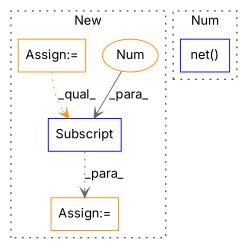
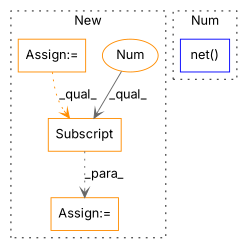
(129, 95) -> (128, 95)
(85, 135) -> (85, 135)
